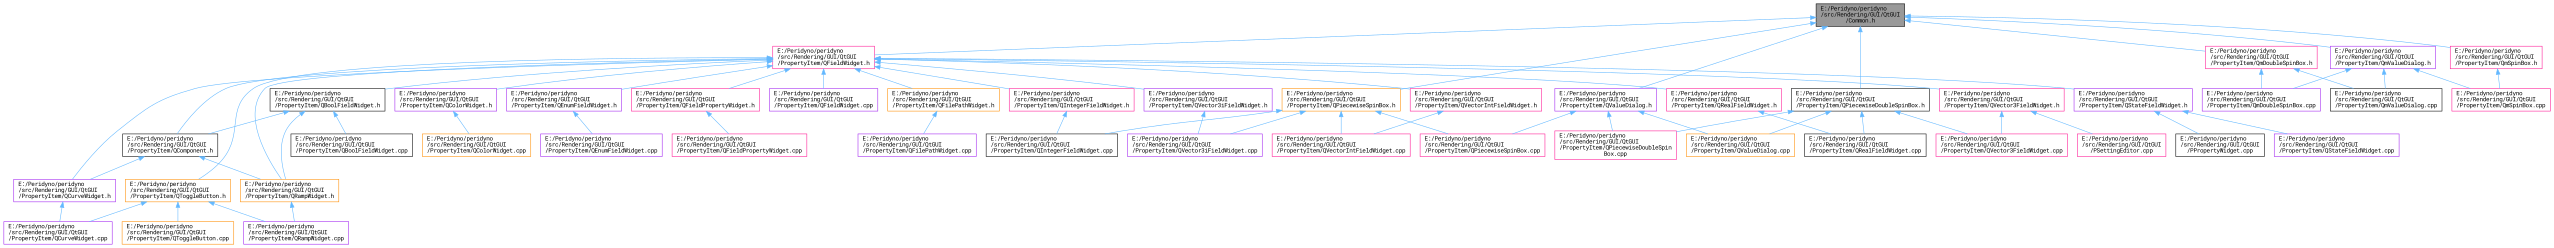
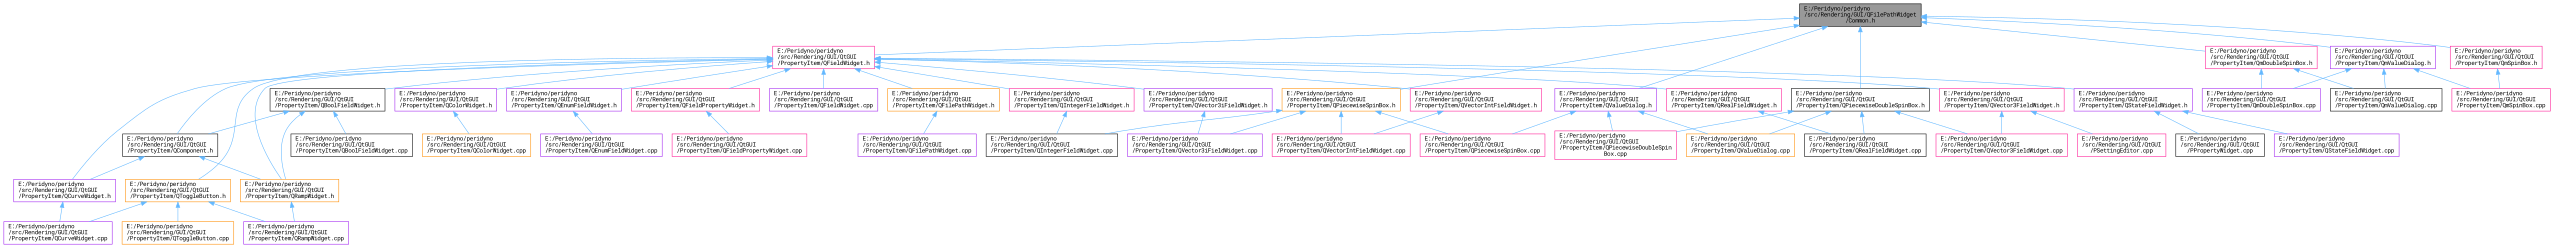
(1860, 15) -> (1860, 15)
